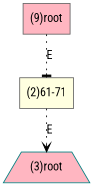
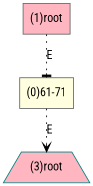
(47, 19) -> (47, 19)
(47, 93) -> (47, 93)
